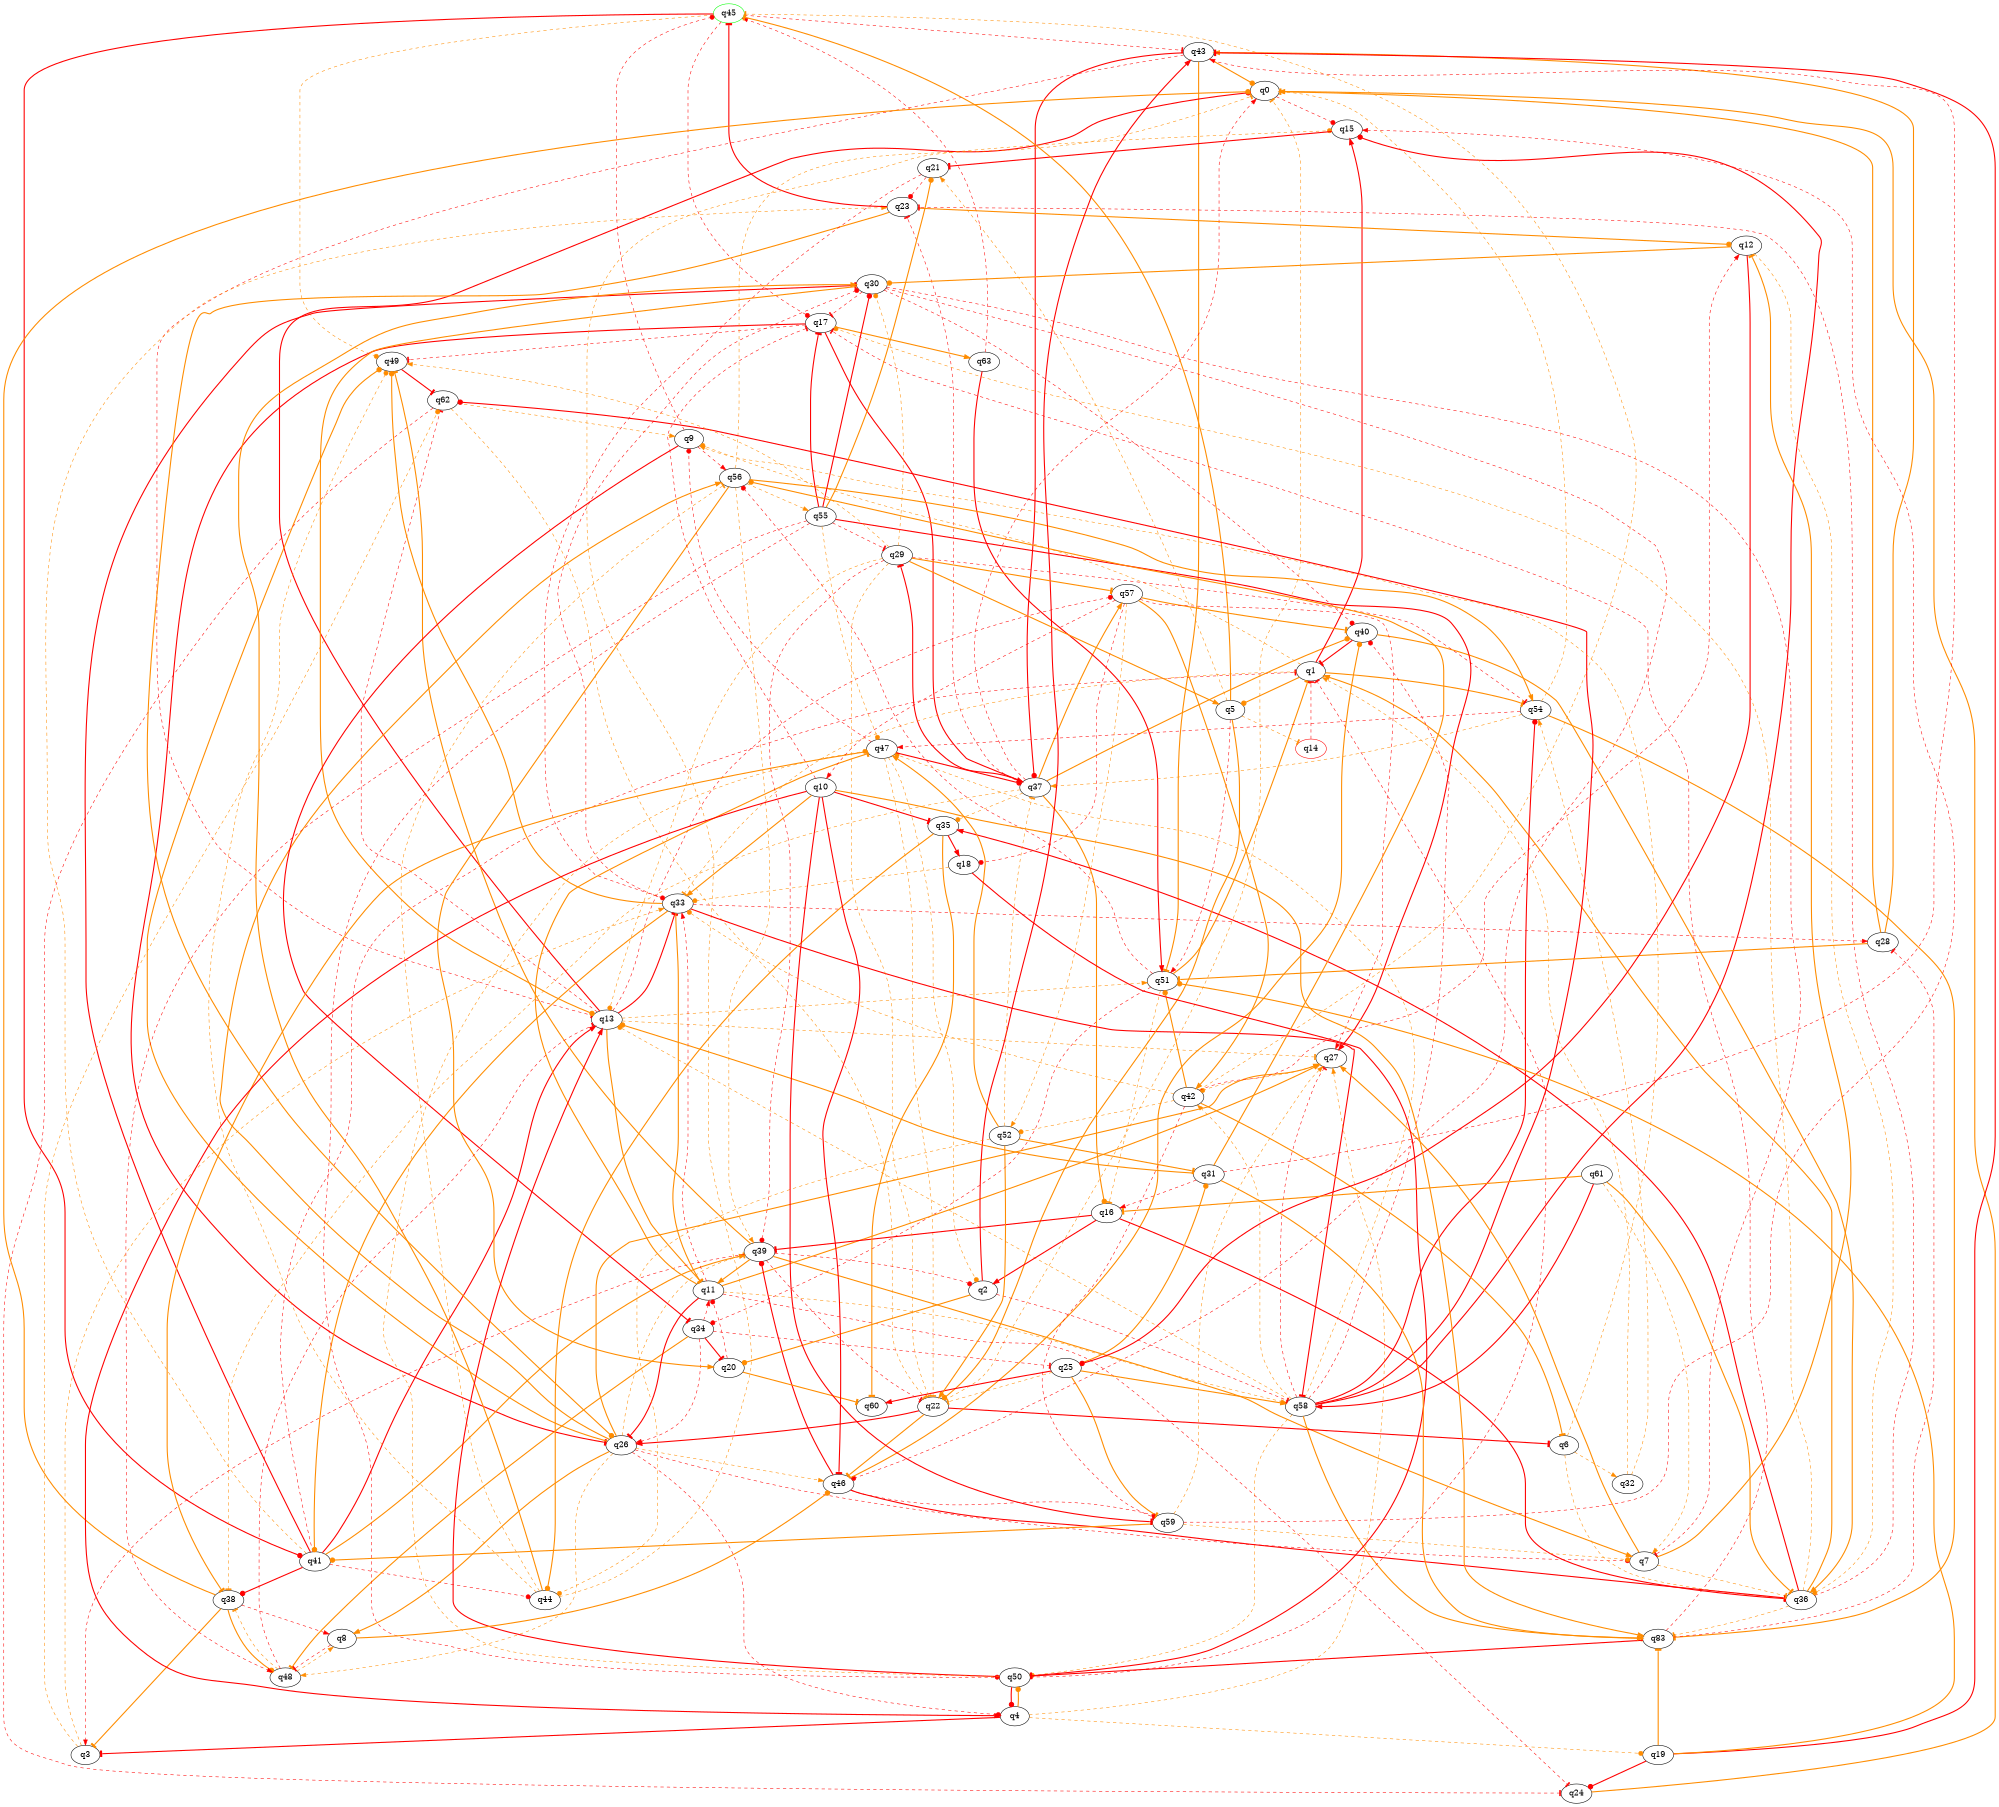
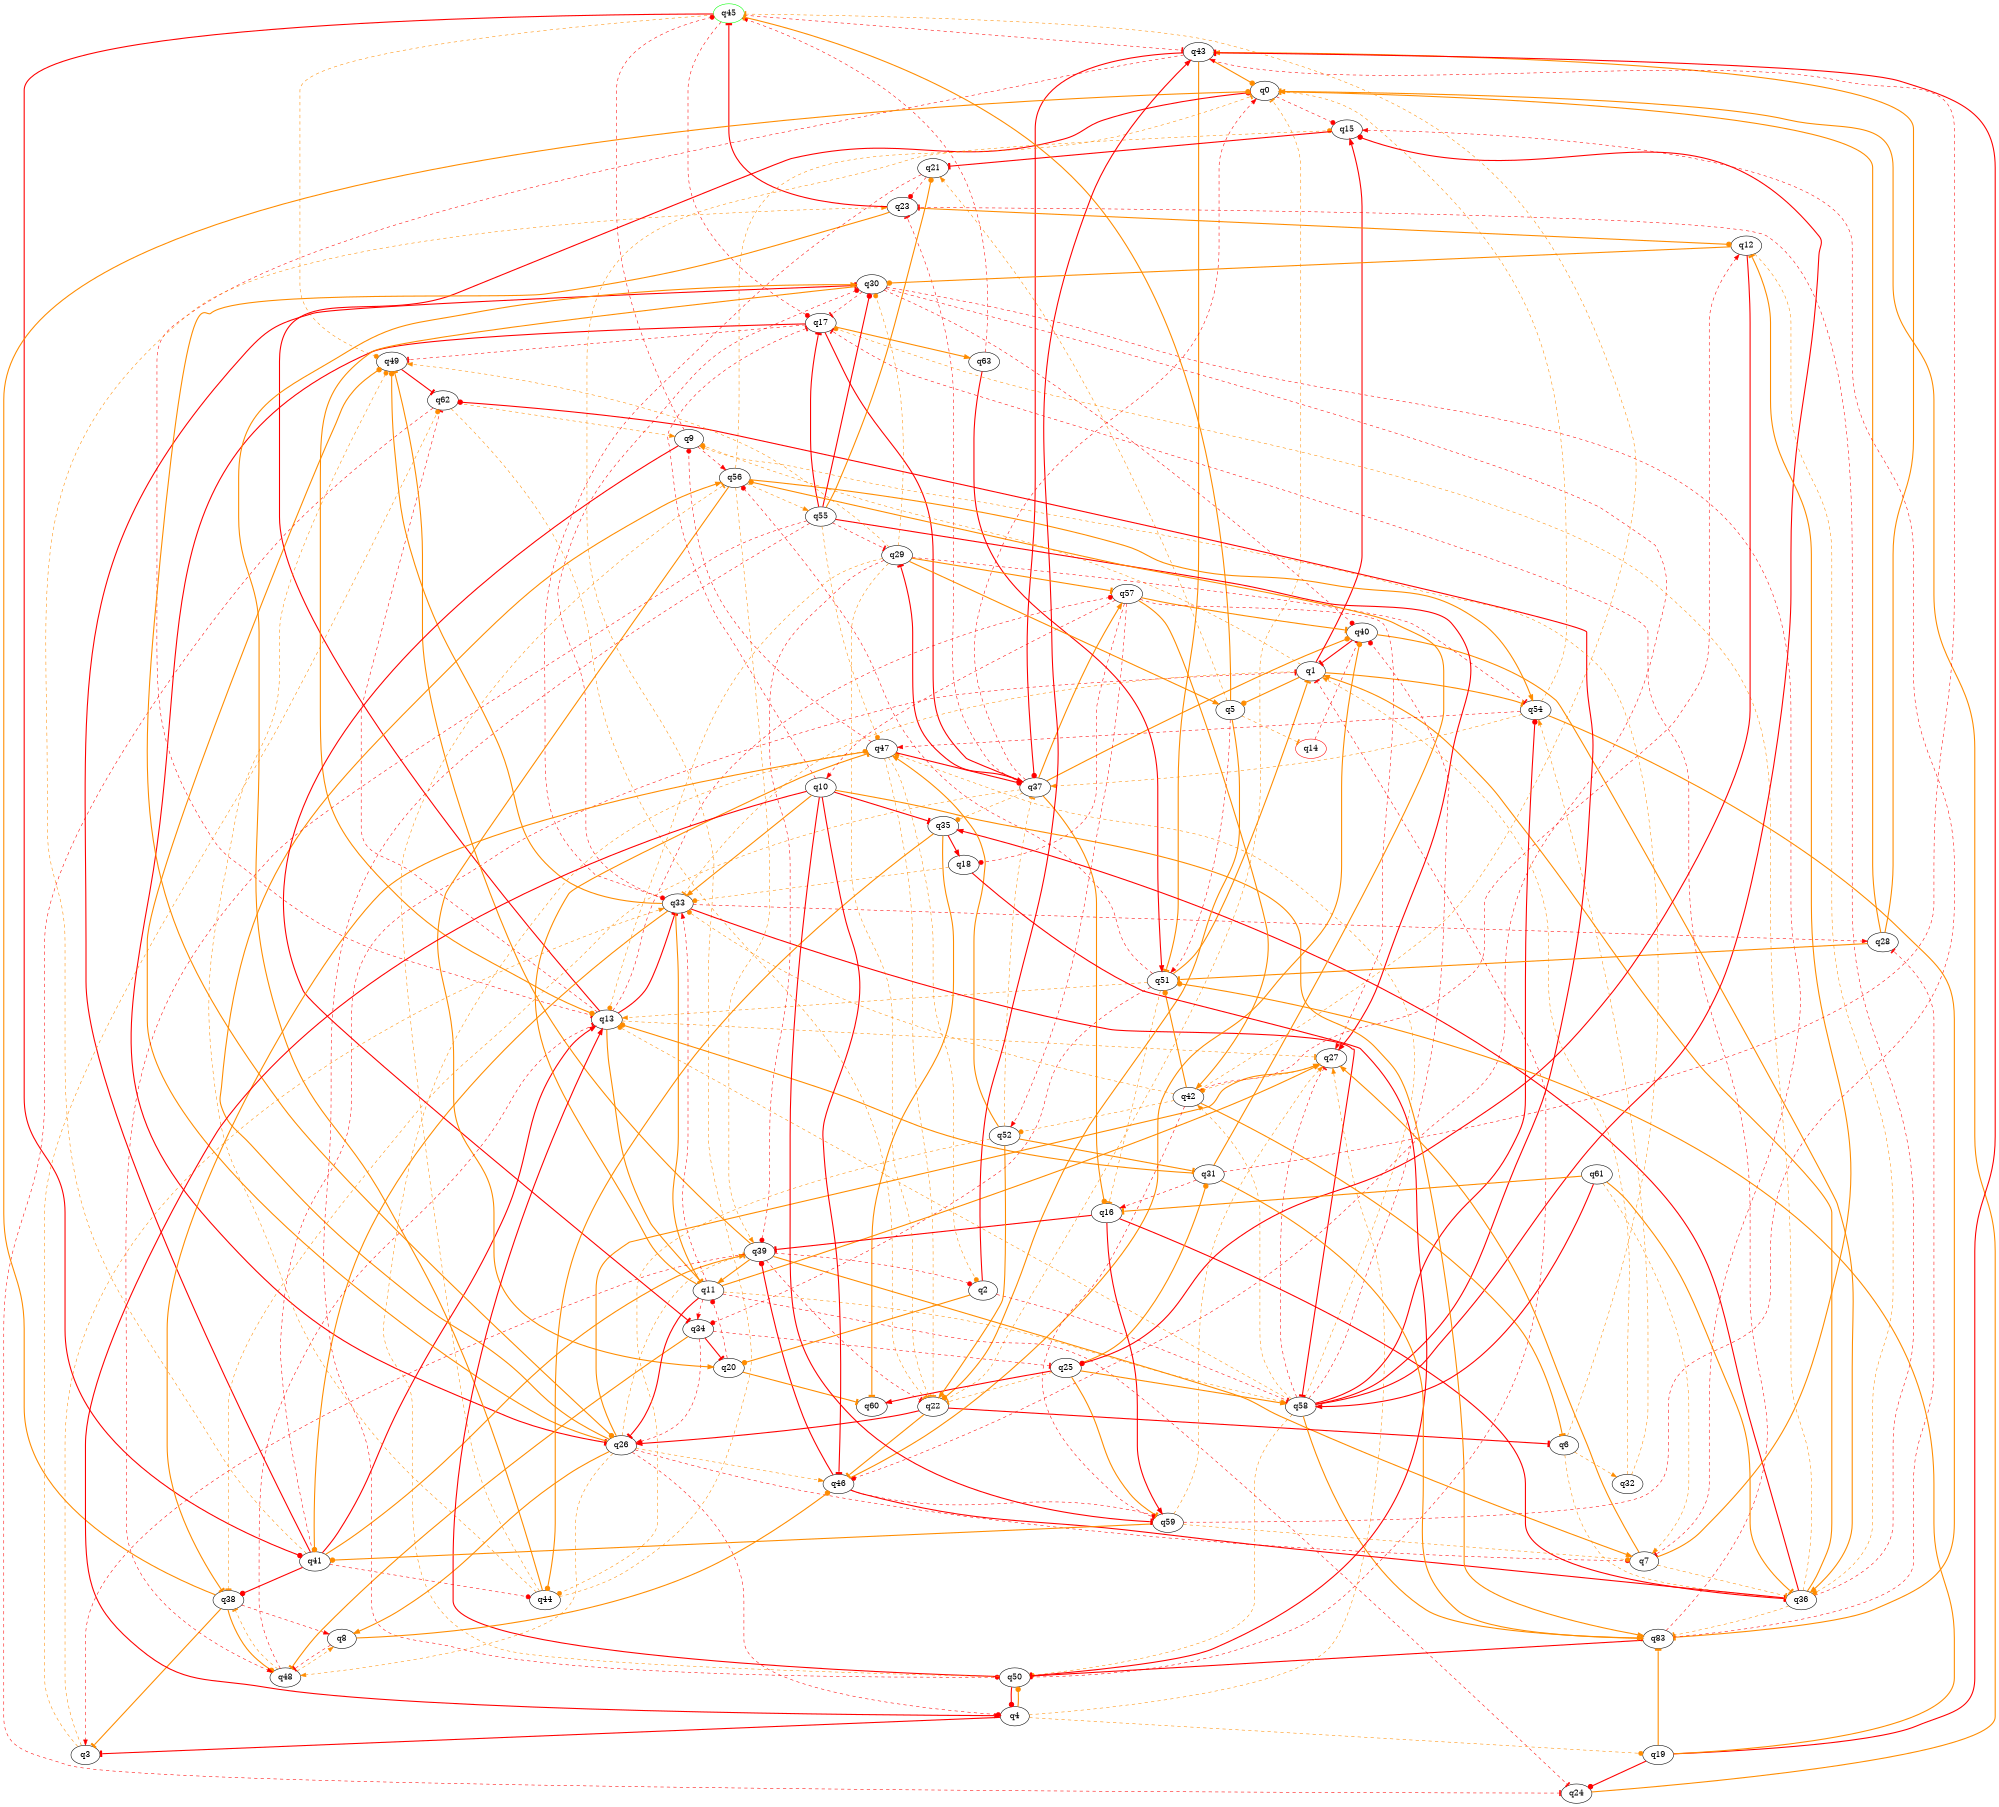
(1311, 711) -> (1336, 692)
(1093, 855) -> (1093, 855)
(882, 1001) -> (887, 1000)
(1047, 1250) -> (1133, 1360)
(706, 1313) -> (701, 1307)
